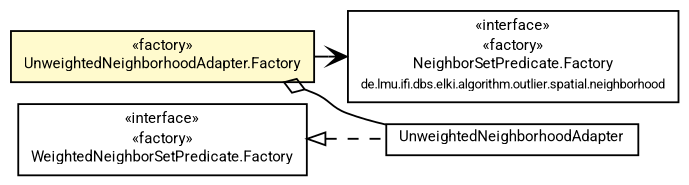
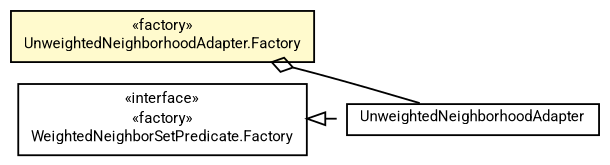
(512, 57) -> none
